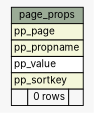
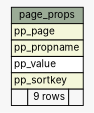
(50, 97) -> (50, 97)
